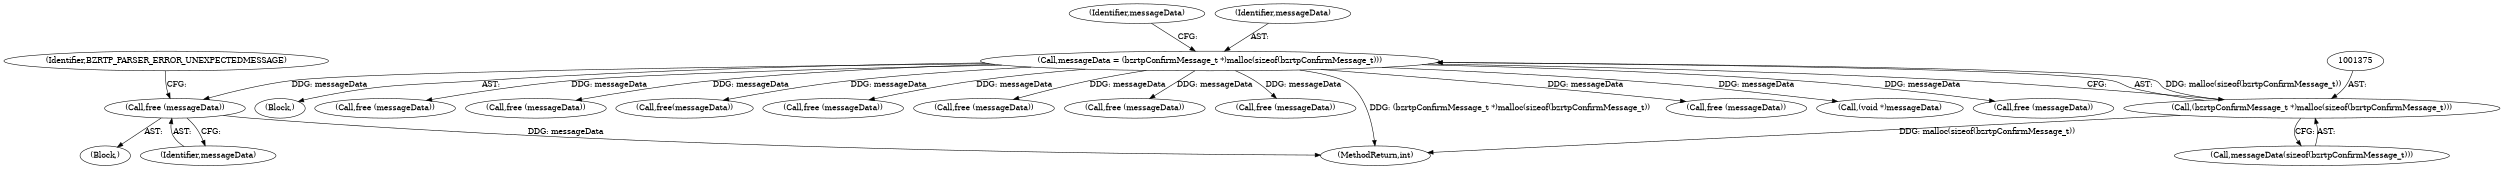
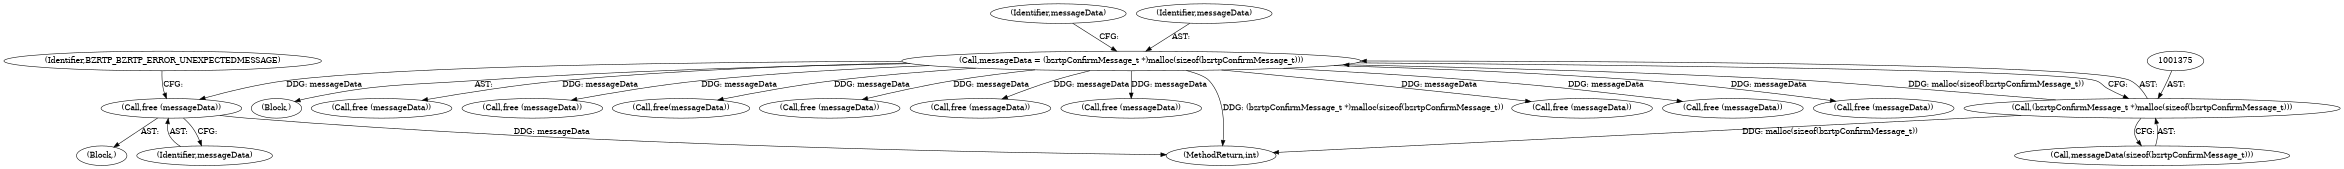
(166, 61) -> (163, 61)
(1890, 108) -> none
